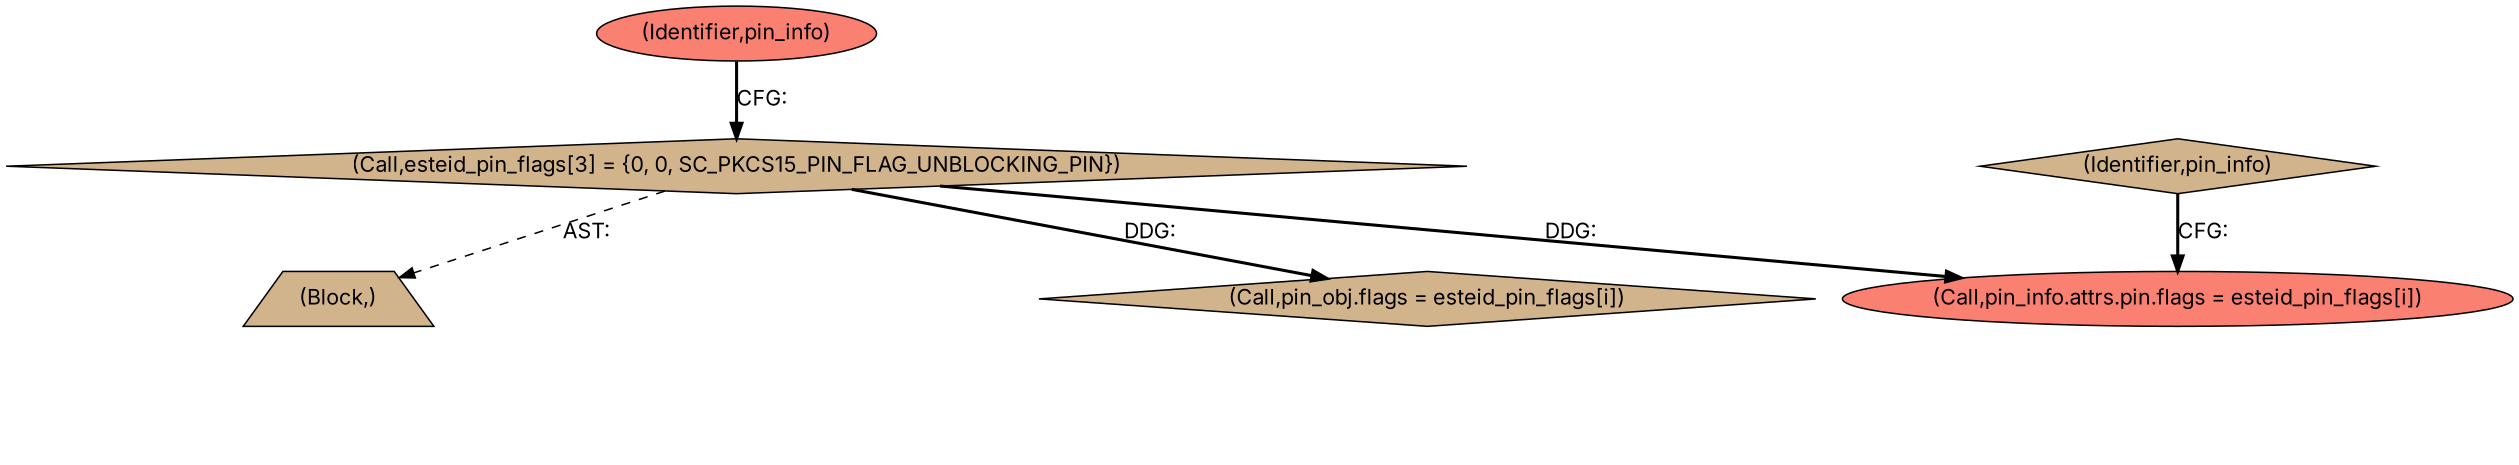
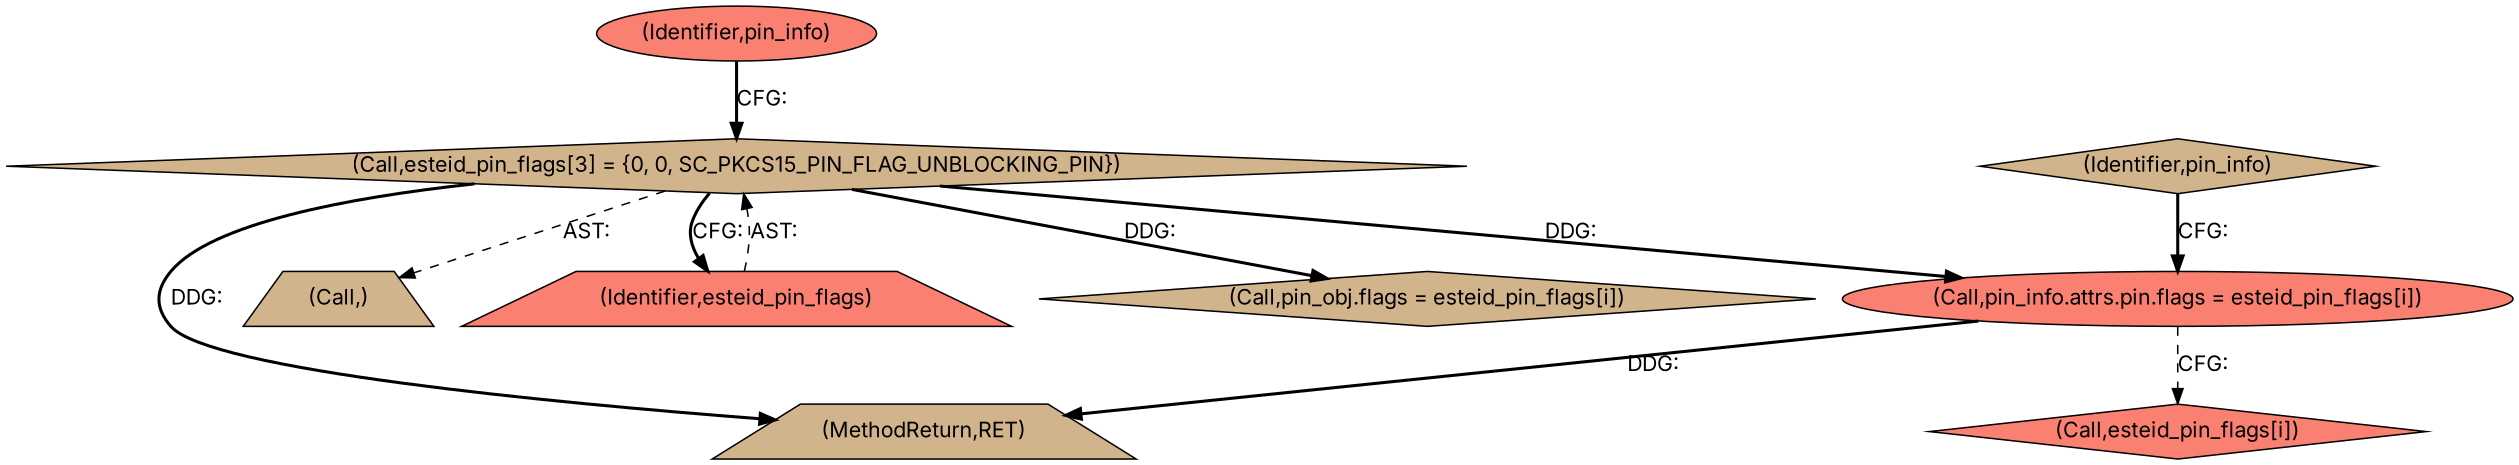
(339, 299) -> (339, 299)
none -> (737, 299)
none -> (924, 432)
none -> (2178, 432)
